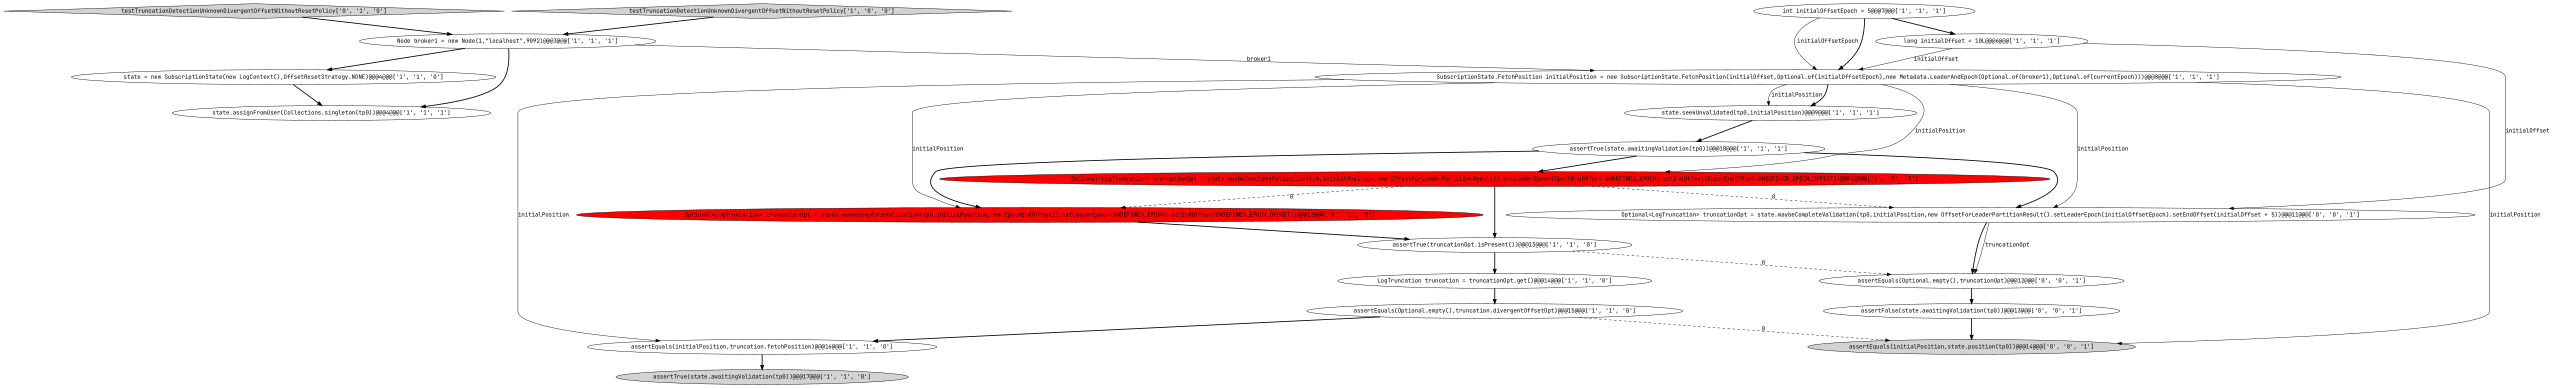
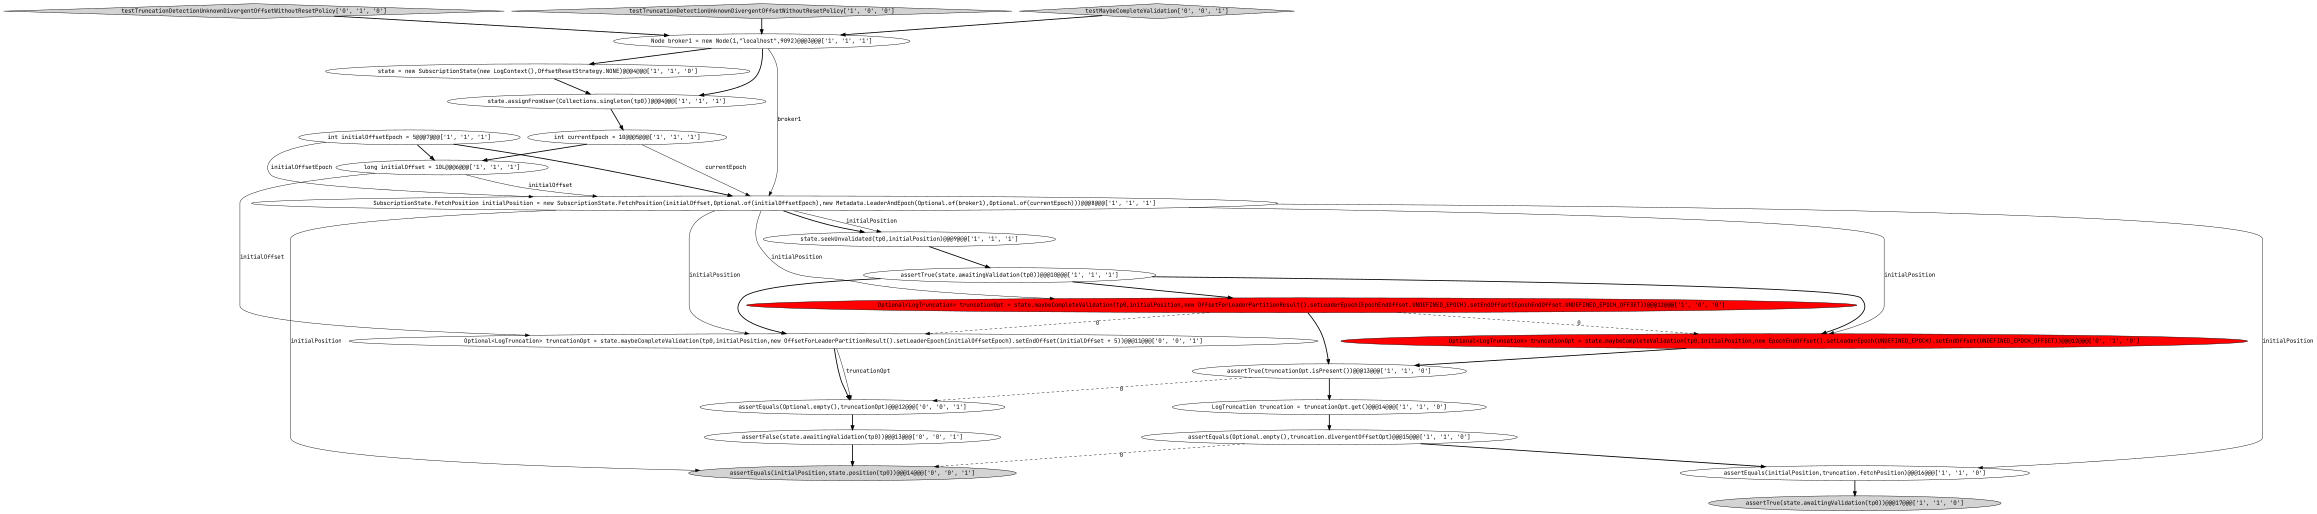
none -> (1157, 11)
none -> (627, 137)
